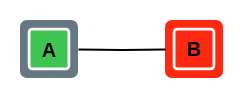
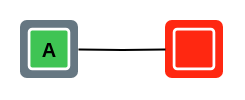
(195, 49) -> none
